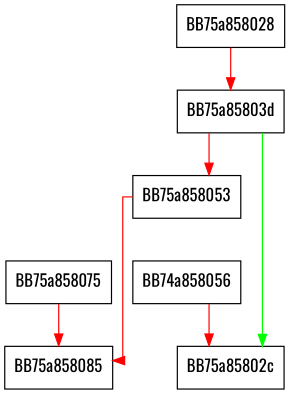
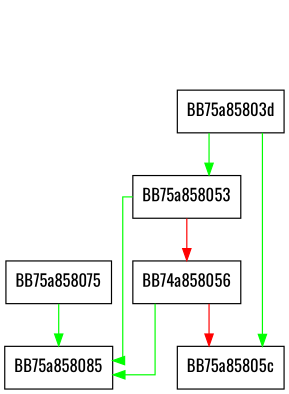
(231, 26) -> none
(209, 148) -> (209, 148)
none -> (187, 234)
(123, 274) -> (123, 274)
(59, 319) -> (59, 319)
none -> (155, 354)
(231, 368) -> (231, 368)
